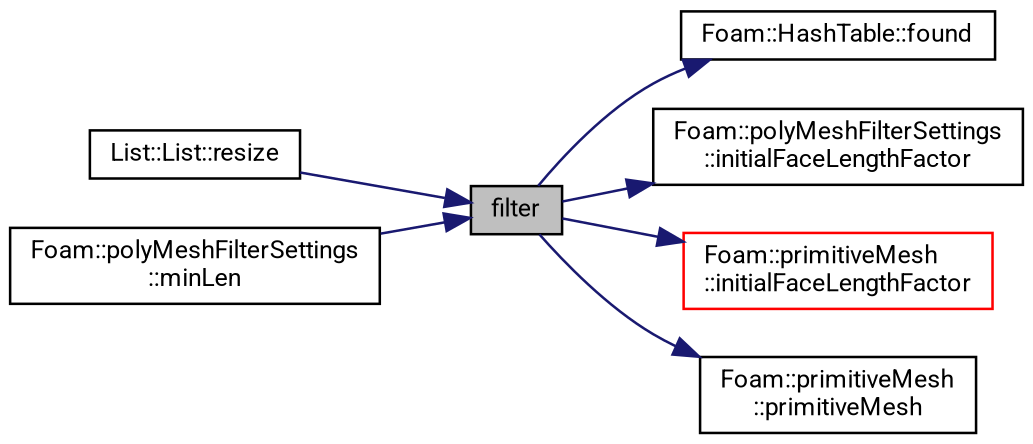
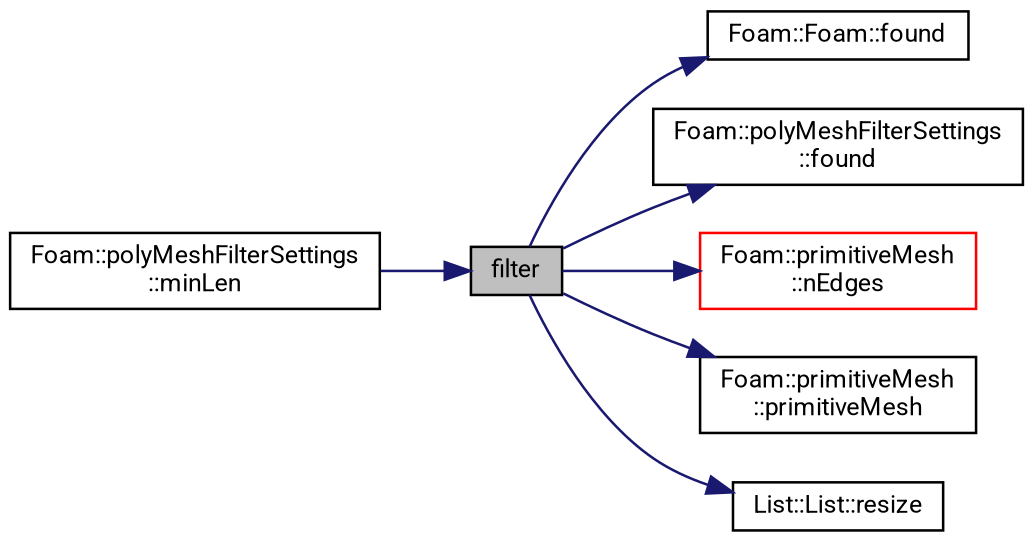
(838, 35) -> (838, 35)
(838, 147) -> (838, 147)
(373, 185) -> (600, 409)
(838, 271) -> (838, 271)
